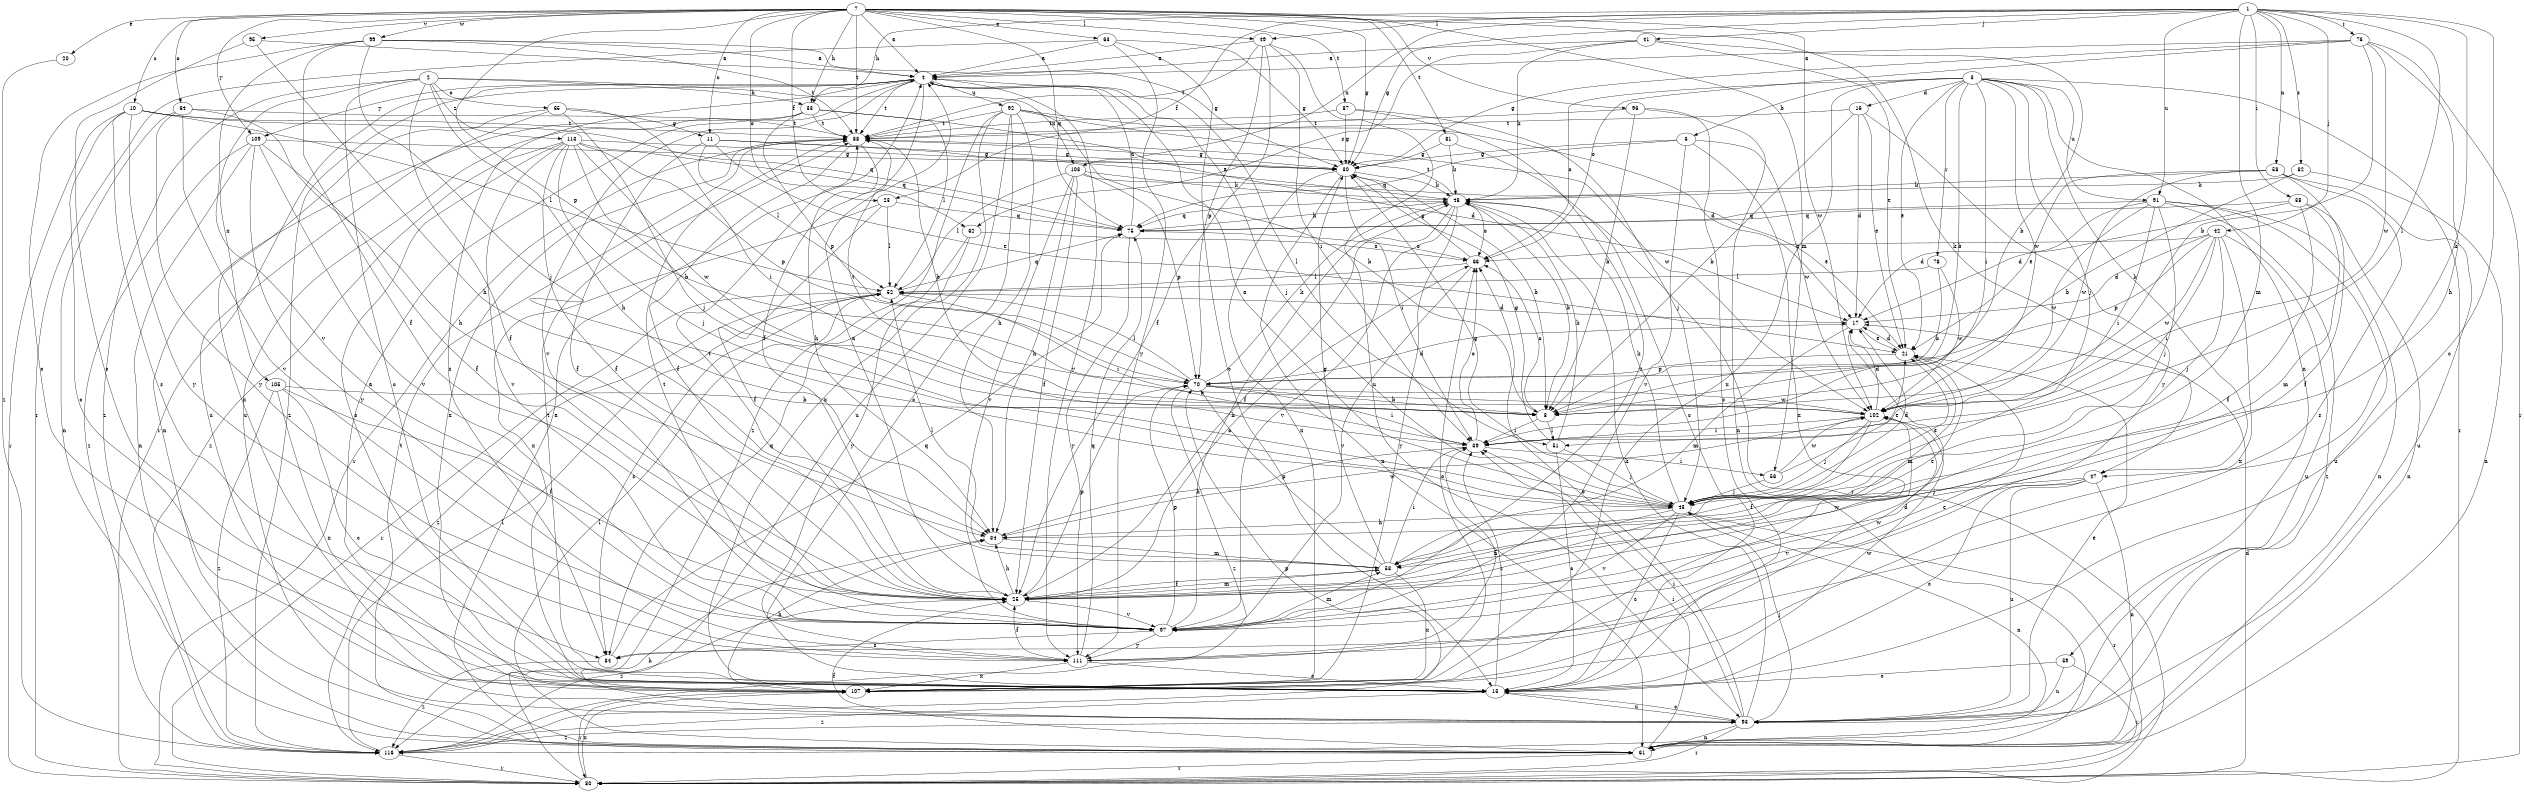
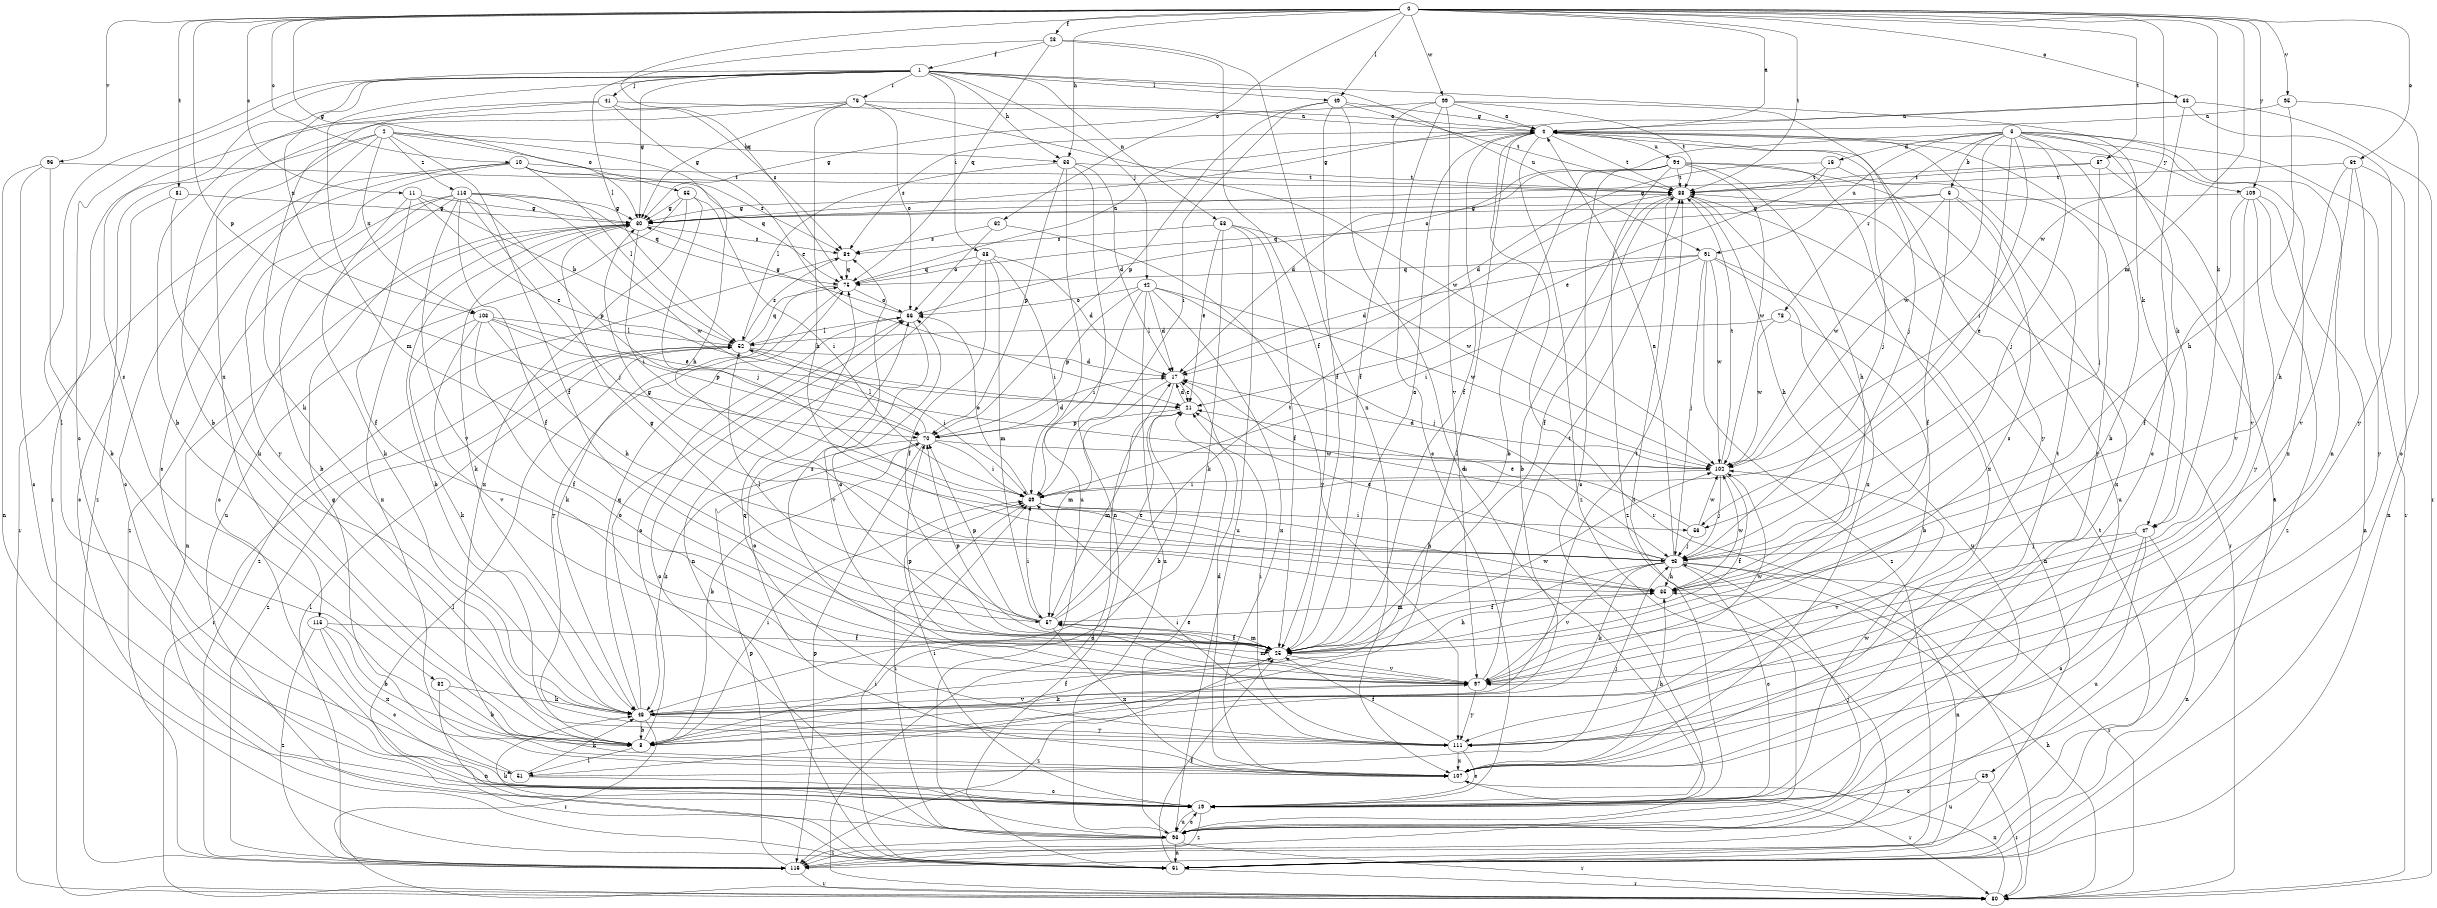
(856, 9) -> (1409, 9)
(1336, 21) -> (988, 55)
(66, 59) -> none
(1160, 59) -> (1480, 117)
(1011, 109) -> (1676, 163)
(643, 119) -> (665, 208)
(1320, 139) -> (735, 146)
(1225, 170) -> (385, 454)
(1901, 205) -> (1929, 382)
(778, 216) -> (575, 270)
none -> (741, 239)
(1705, 262) -> (934, 650)
none -> (1050, 364)
(276, 385) -> (318, 623)
(371, 385) -> (2058, 454)
(1646, 385) -> (2009, 439)
(589, 398) -> none
(772, 446) -> (933, 239)
(1945, 508) -> (1261, 577)
(330, 515) -> (2220, 520)
(993, 538) -> (1663, 592)
(1234, 569) -> (816, 654)
(1388, 569) -> (1049, 623)
none -> (1780, 572)
(1335, 661) -> (1047, 730)
(1495, 692) -> (1201, 807)
